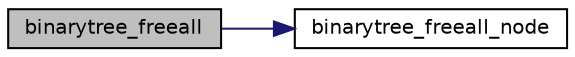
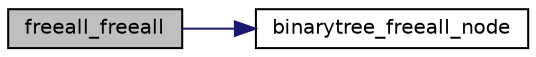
(115, 29) -> (95, 29)
